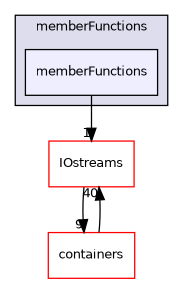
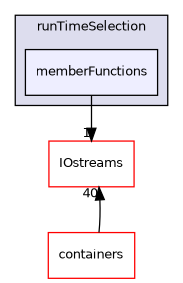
(92, 27) -> (92, 27)
(83, 203) -> none
